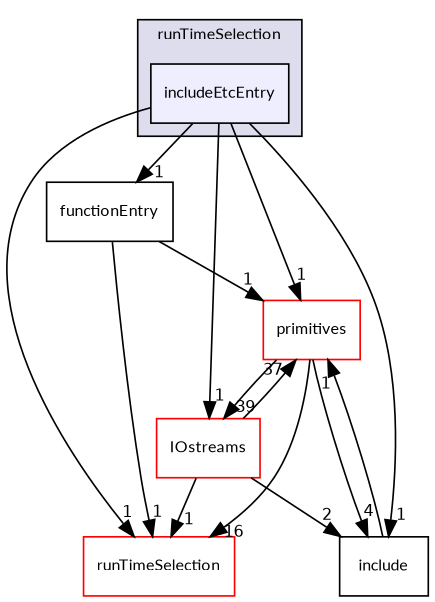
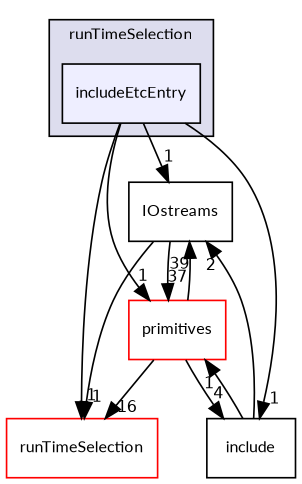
(110, 212) -> none
(208, 448) -> (181, 212)
(289, 503) -> (250, 333)
